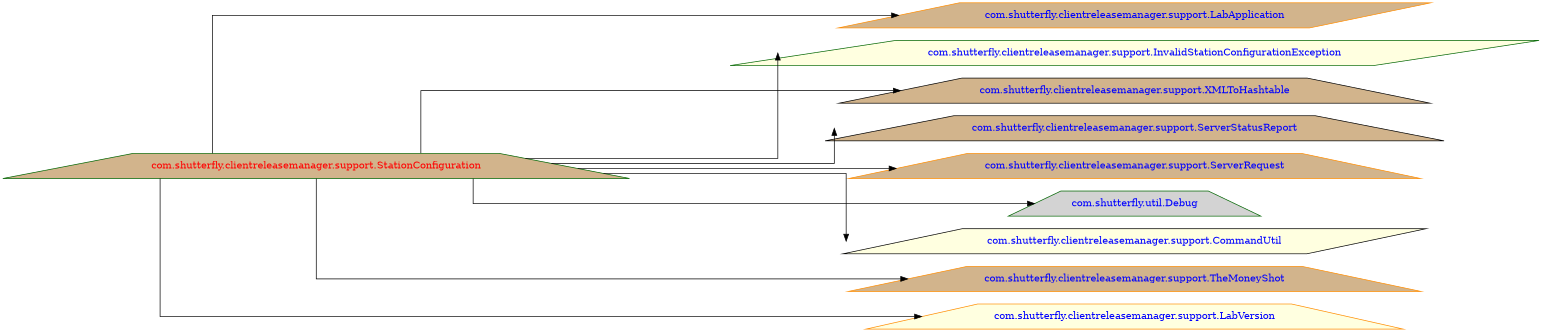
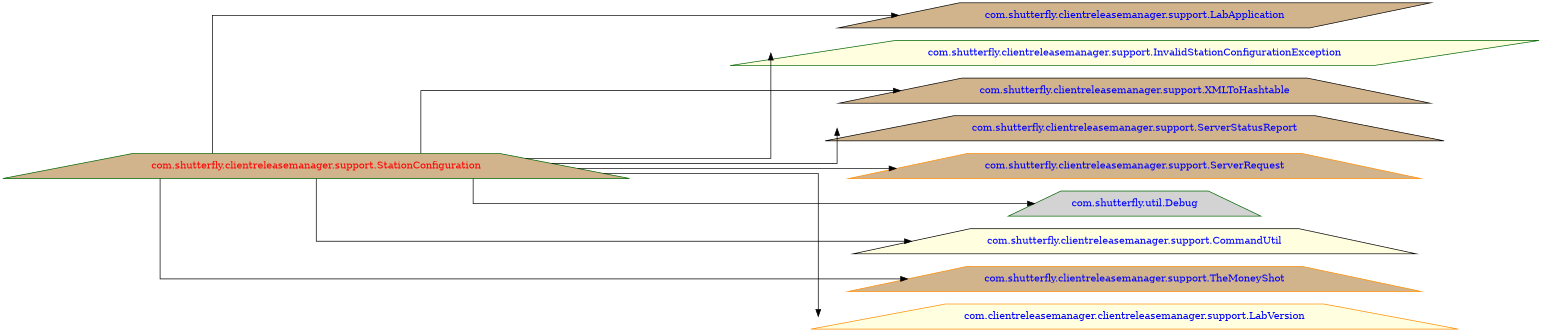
(1135, 15) -> (1135, 15)
(1135, 241) -> (1135, 241)
(1135, 317) -> (1135, 317)
